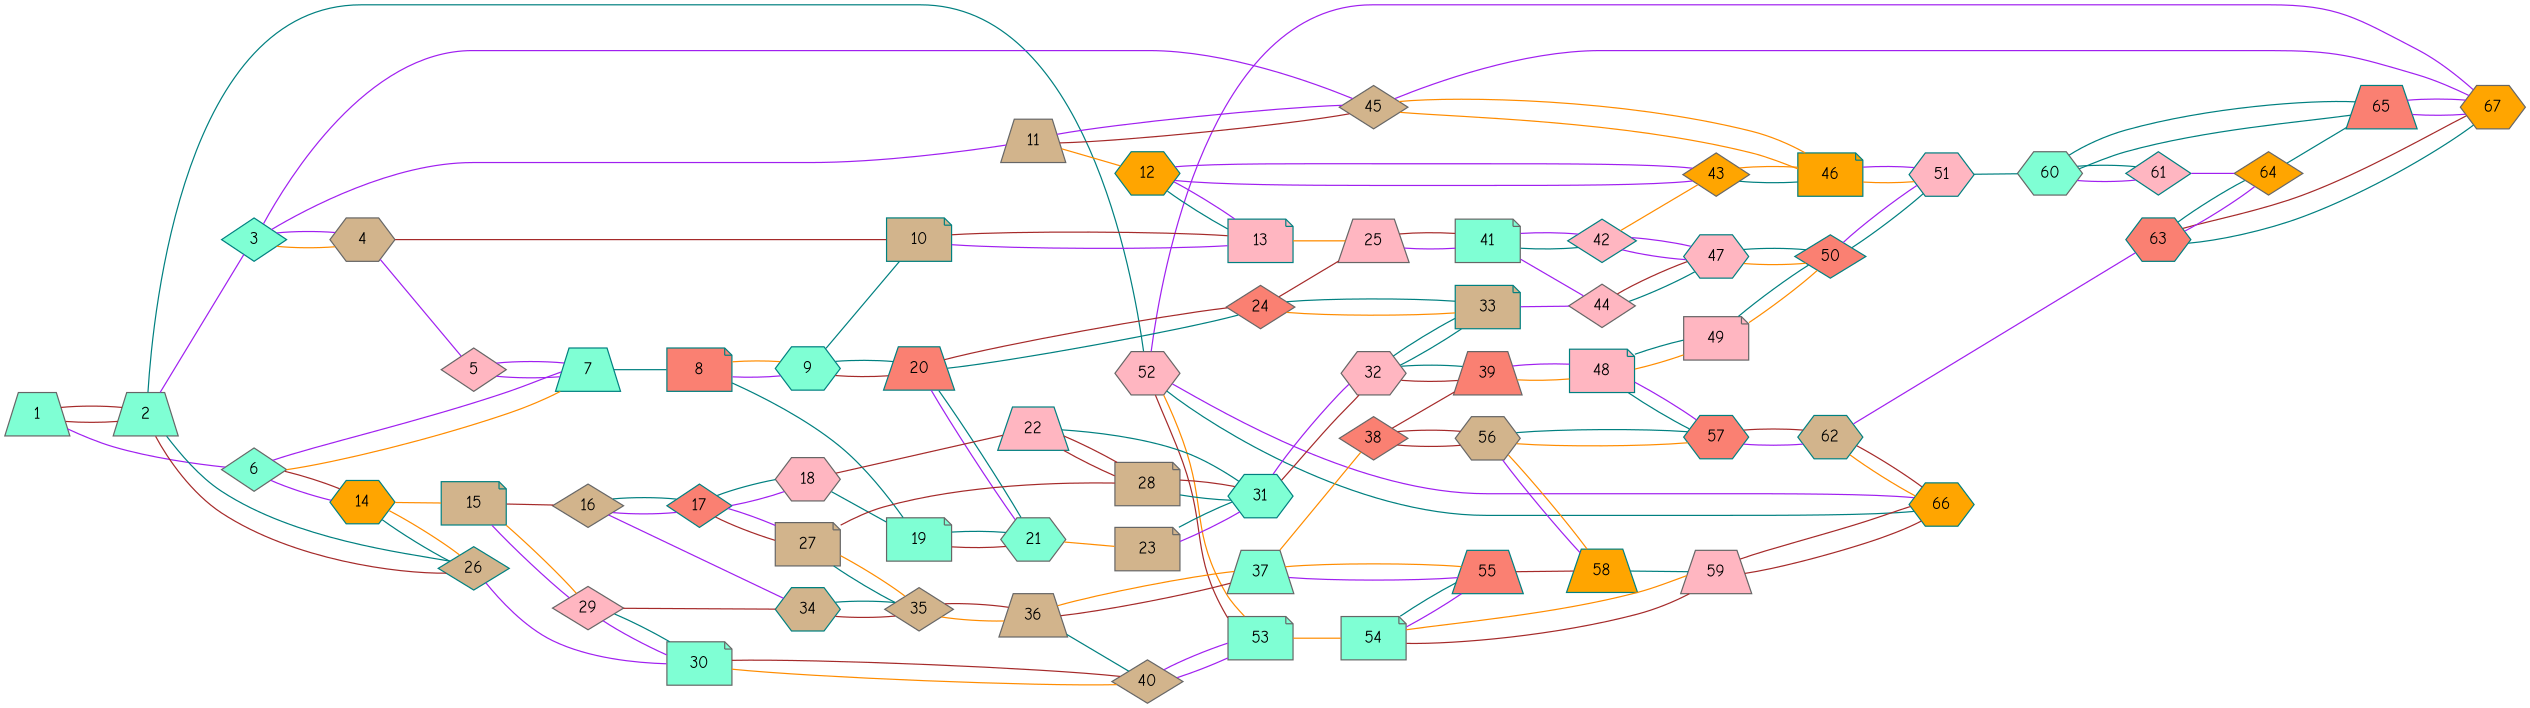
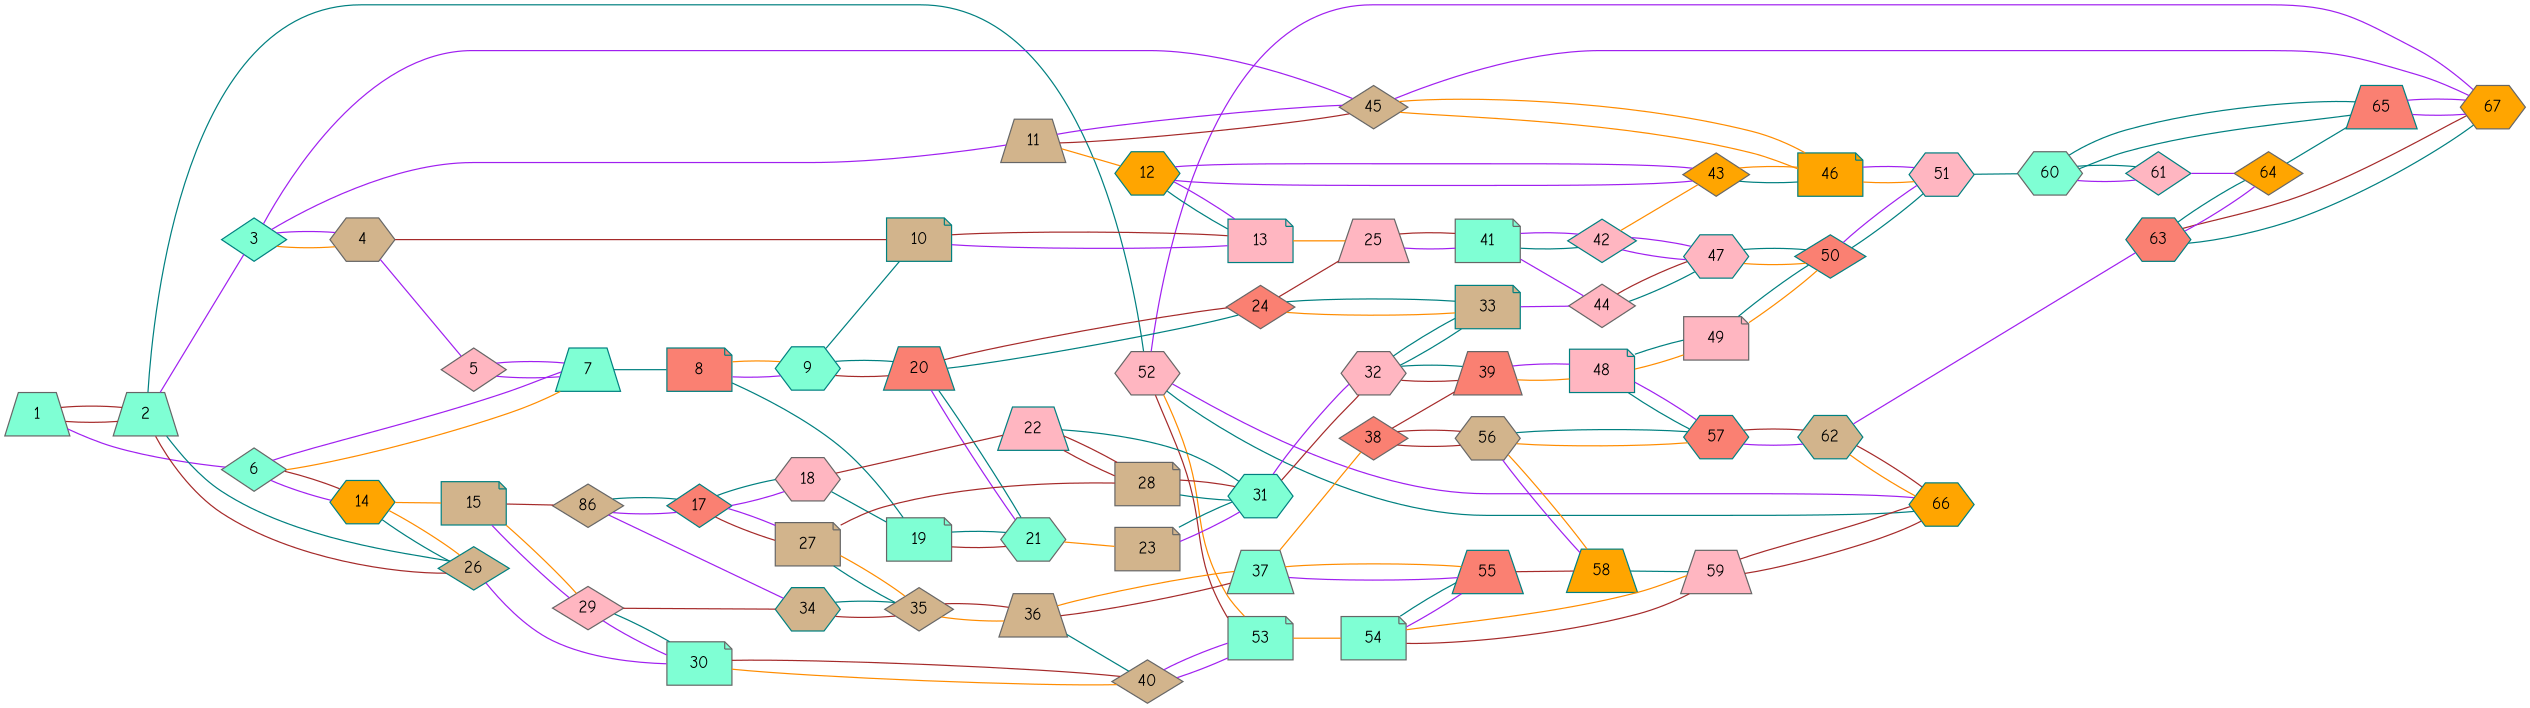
(588, 506) -> (588, 506)
